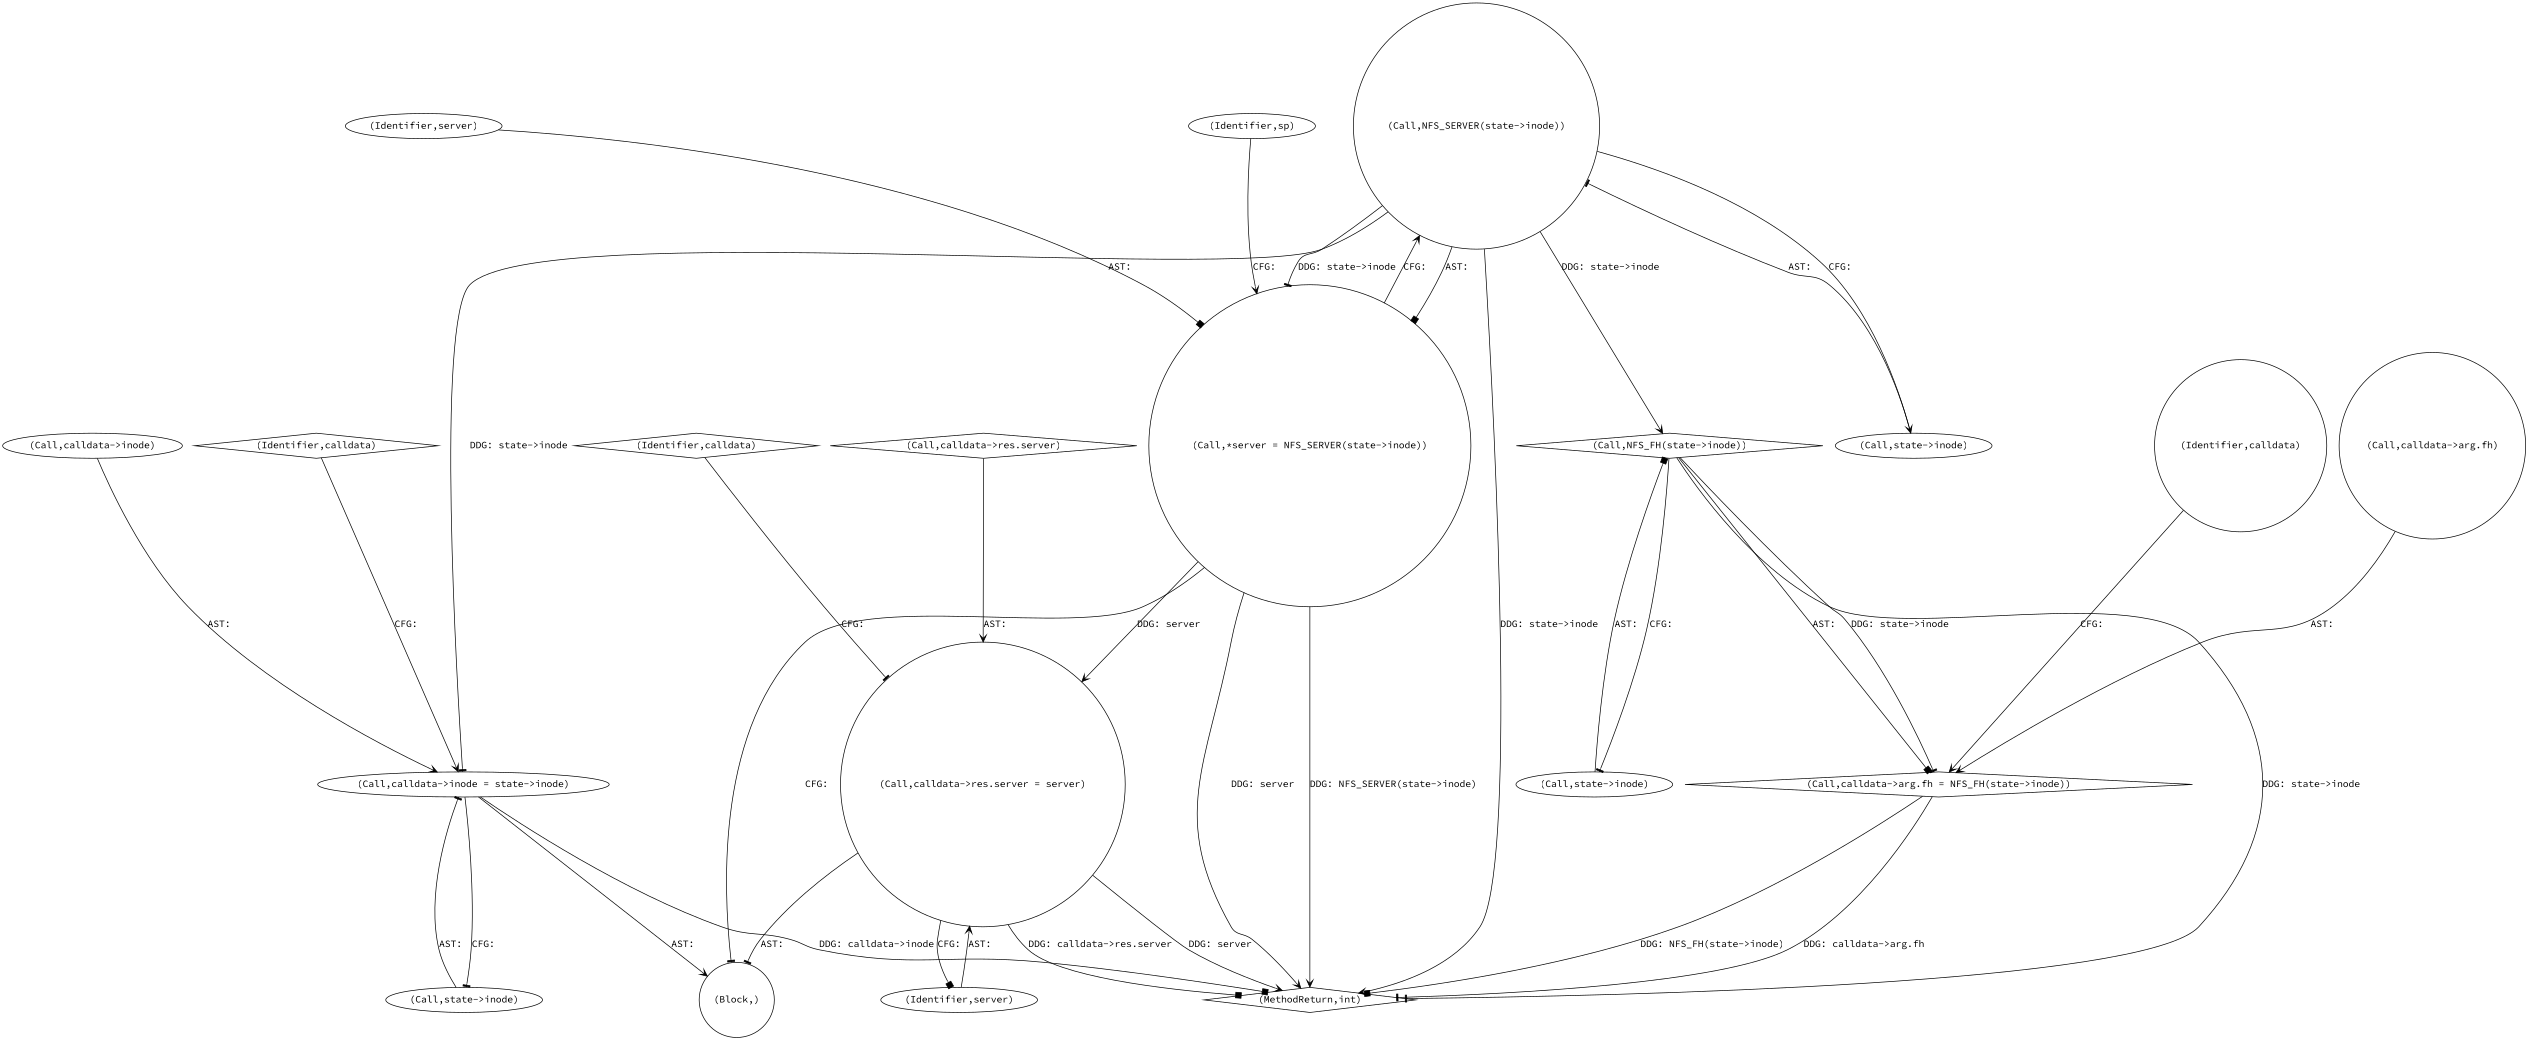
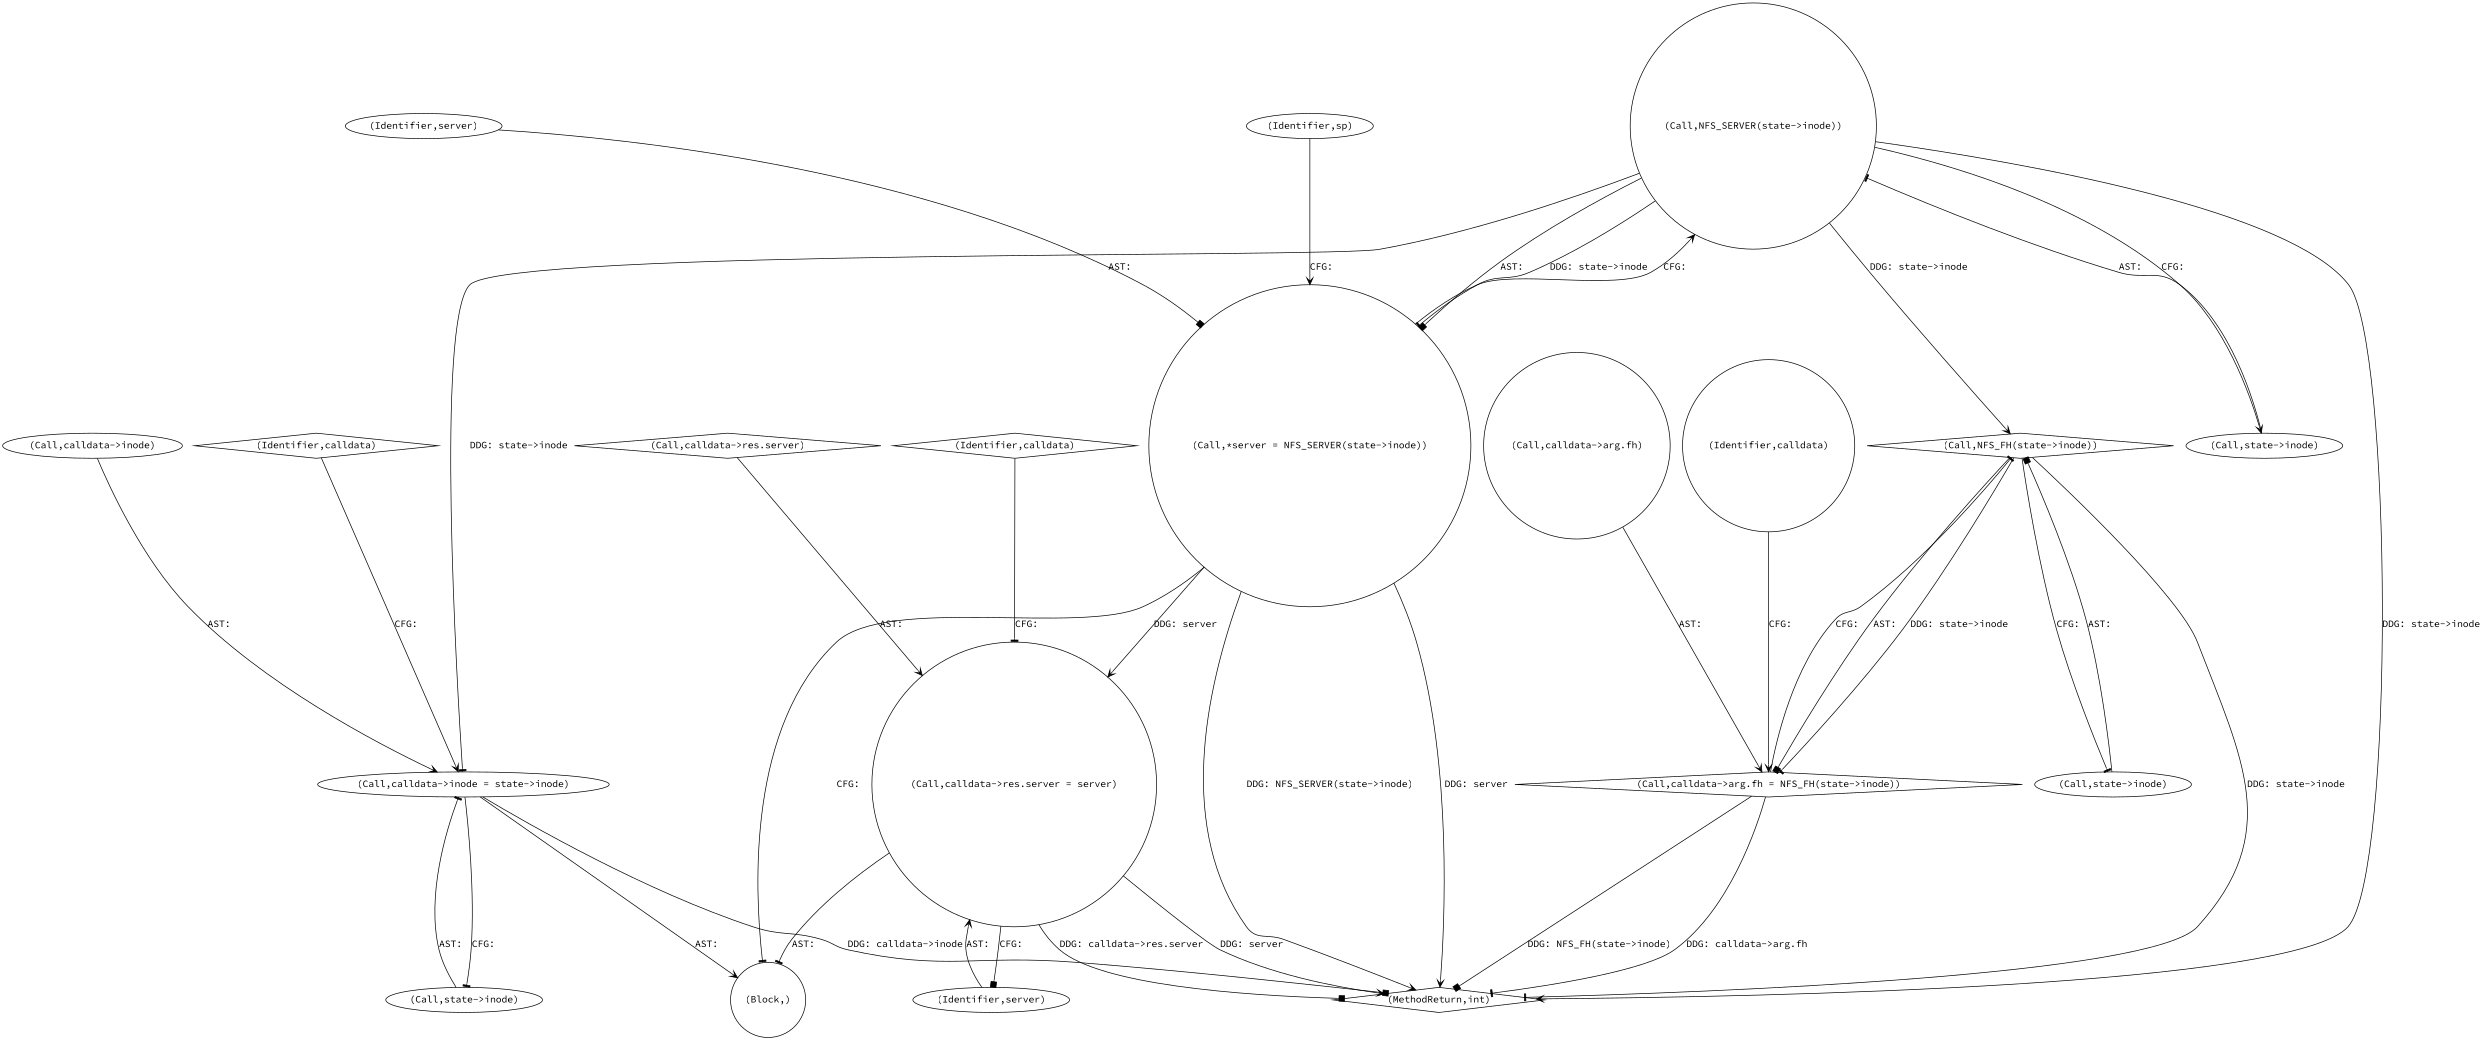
none -> (1866, 603)
